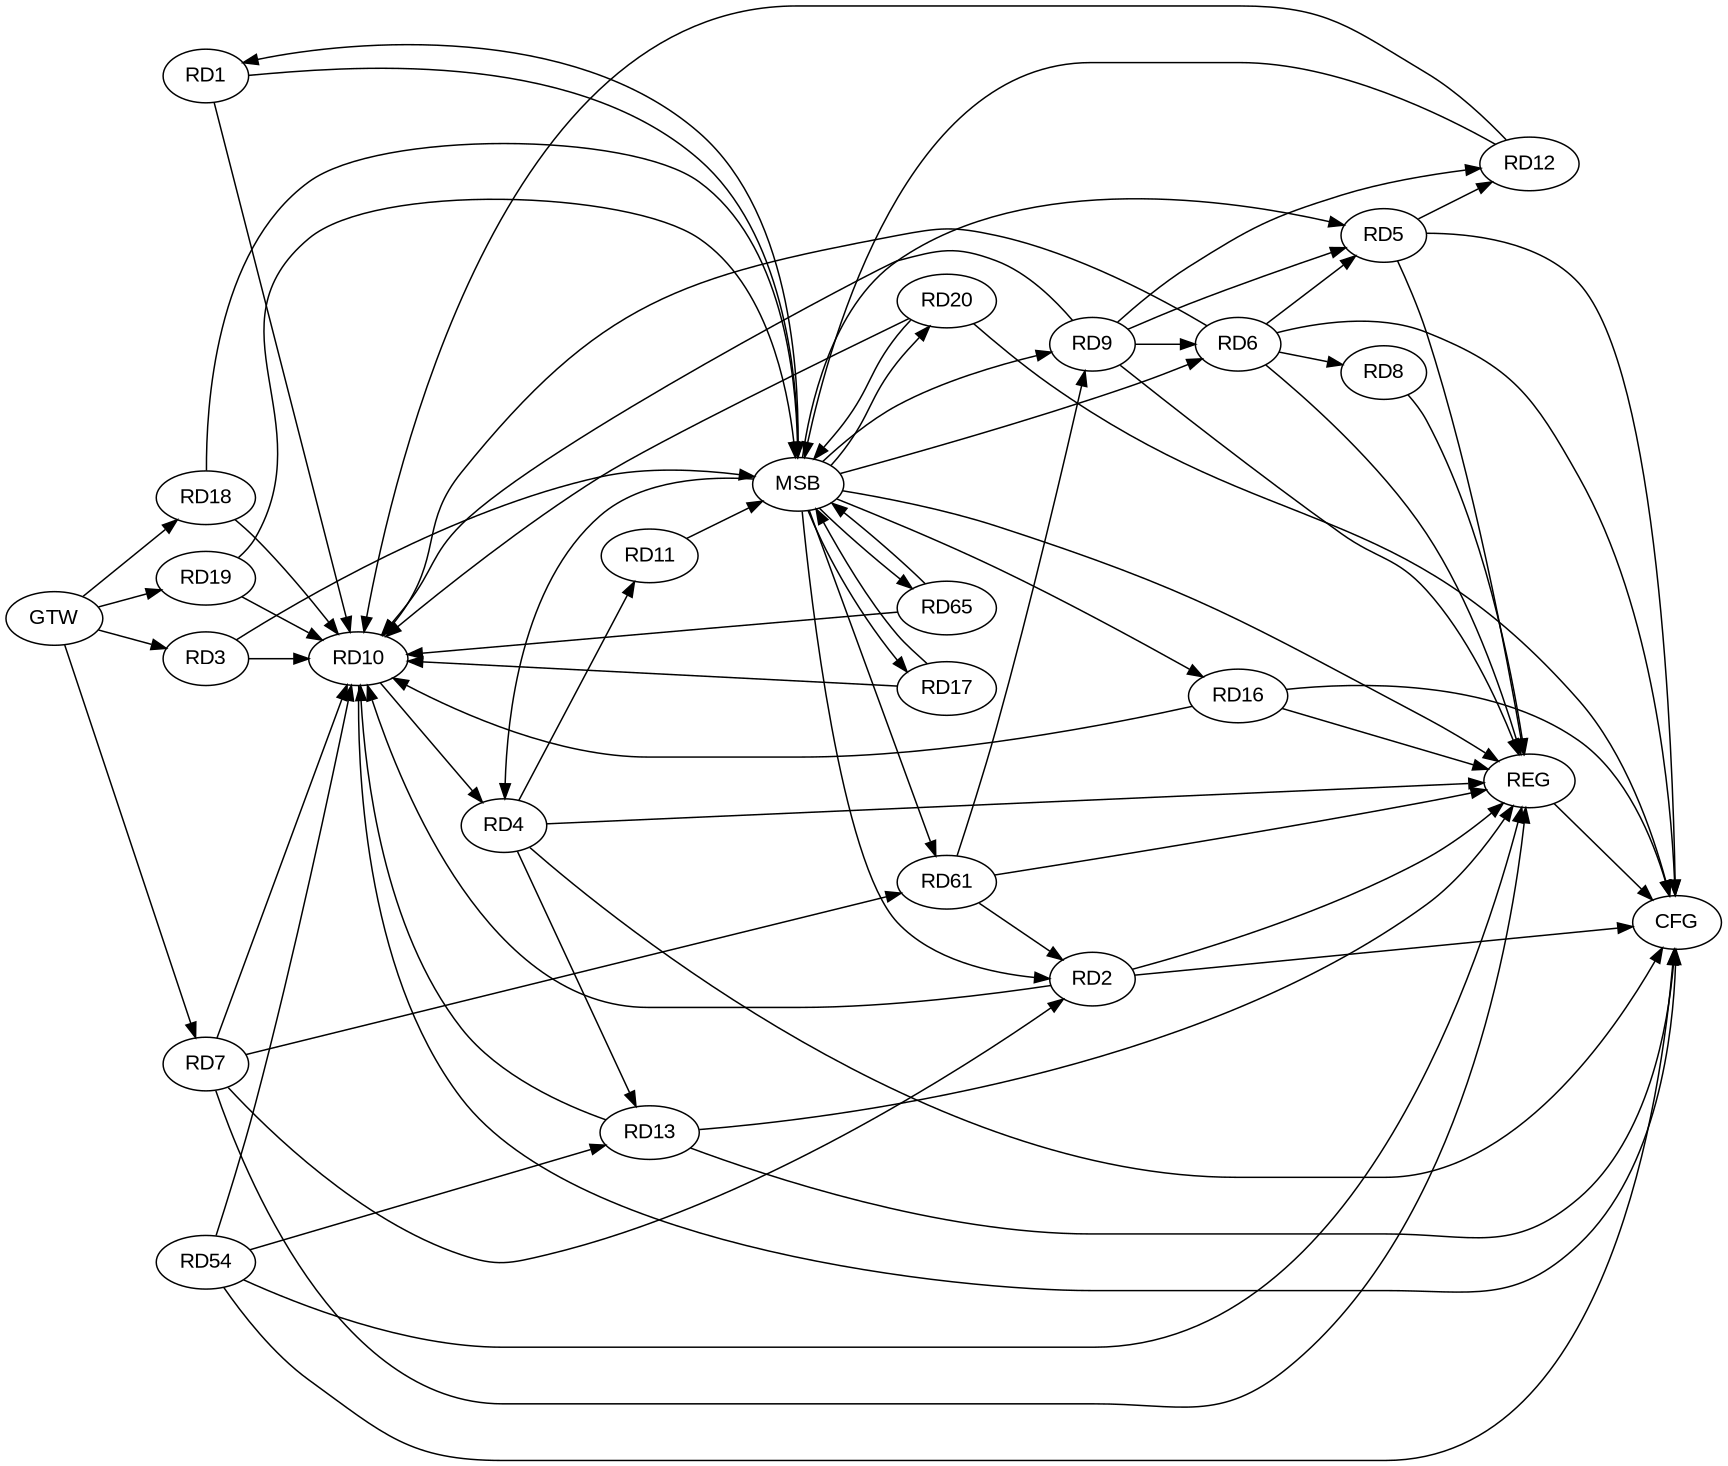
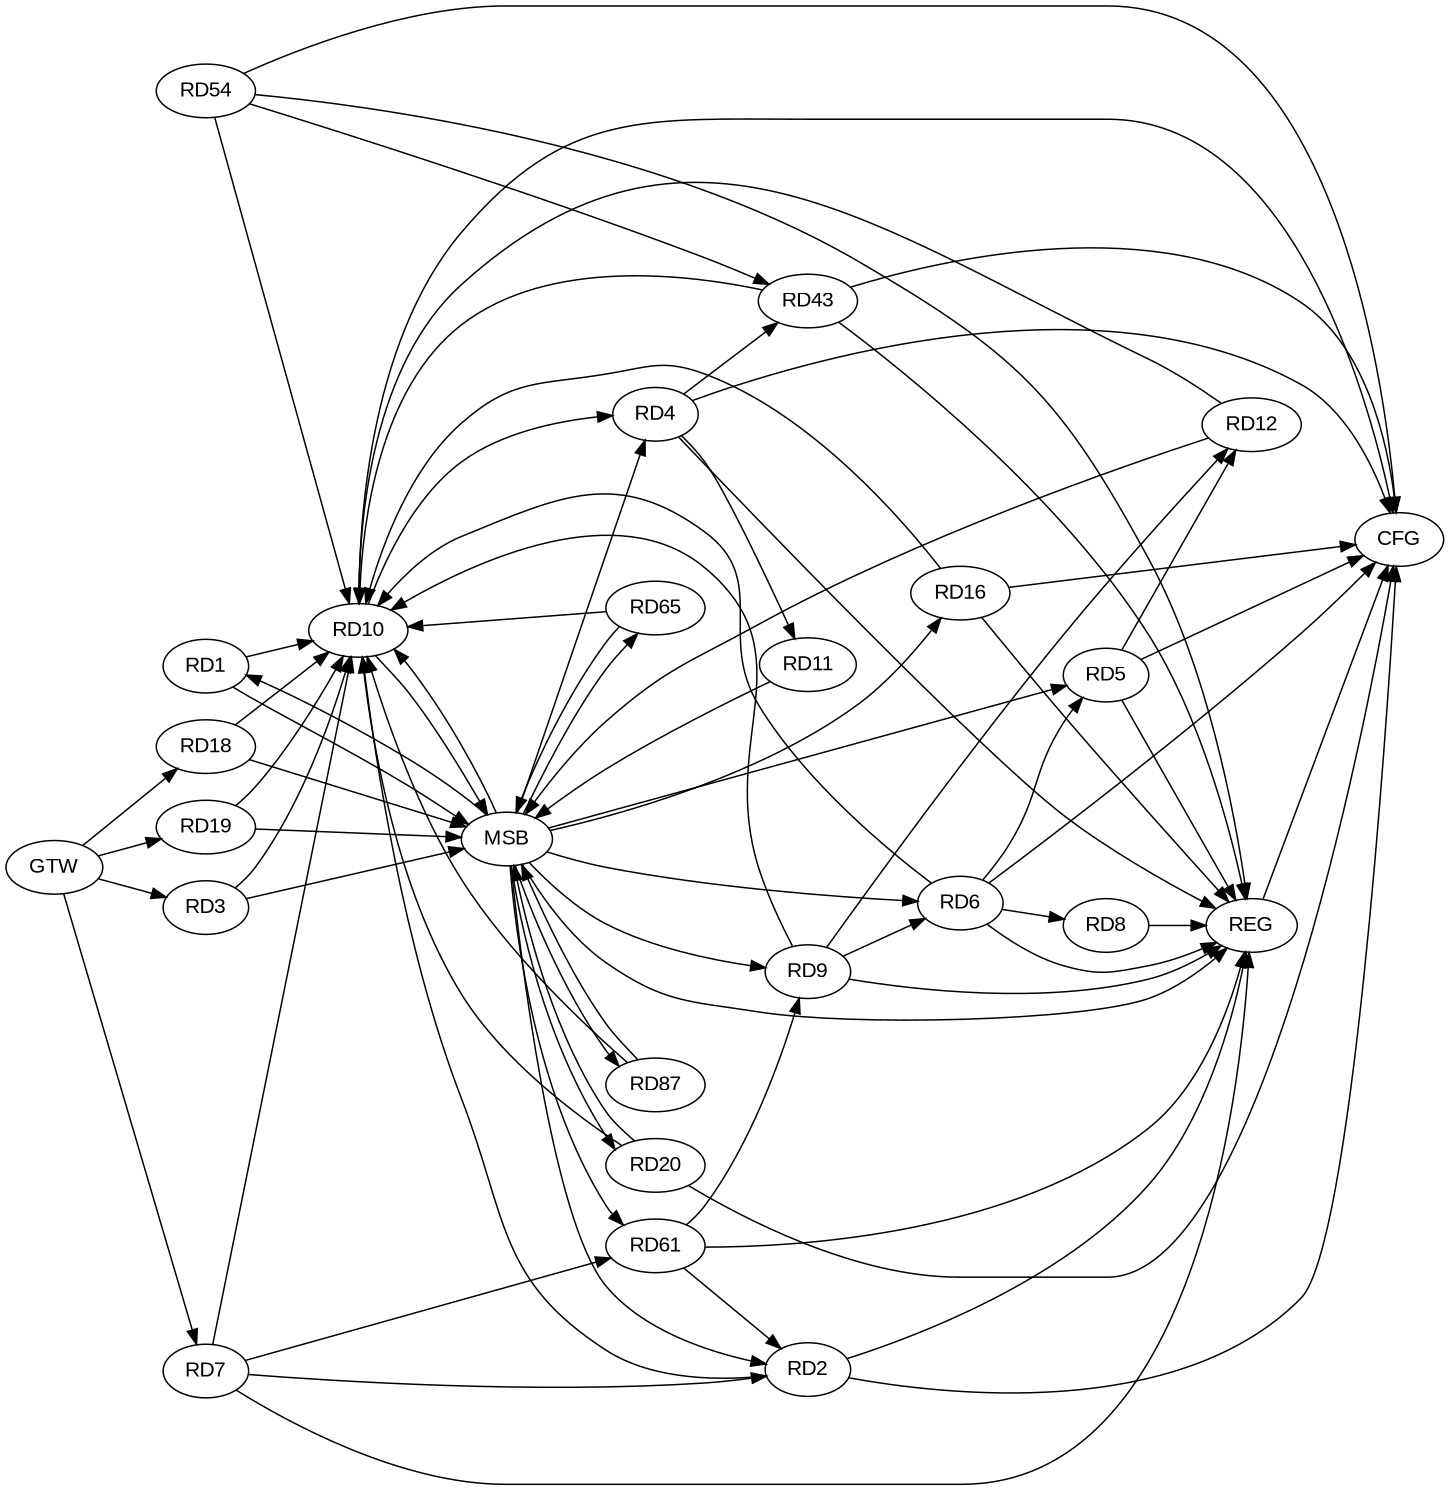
(1229, 289) -> none
(947, 689) -> (655, 1085)
none -> (432, 725)
none -> (455, 734)
(650, 1133) -> (808, 301)
